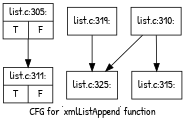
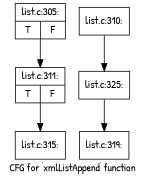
(92, 49) -> (104, 111)
(156, 49) -> (40, 113)
